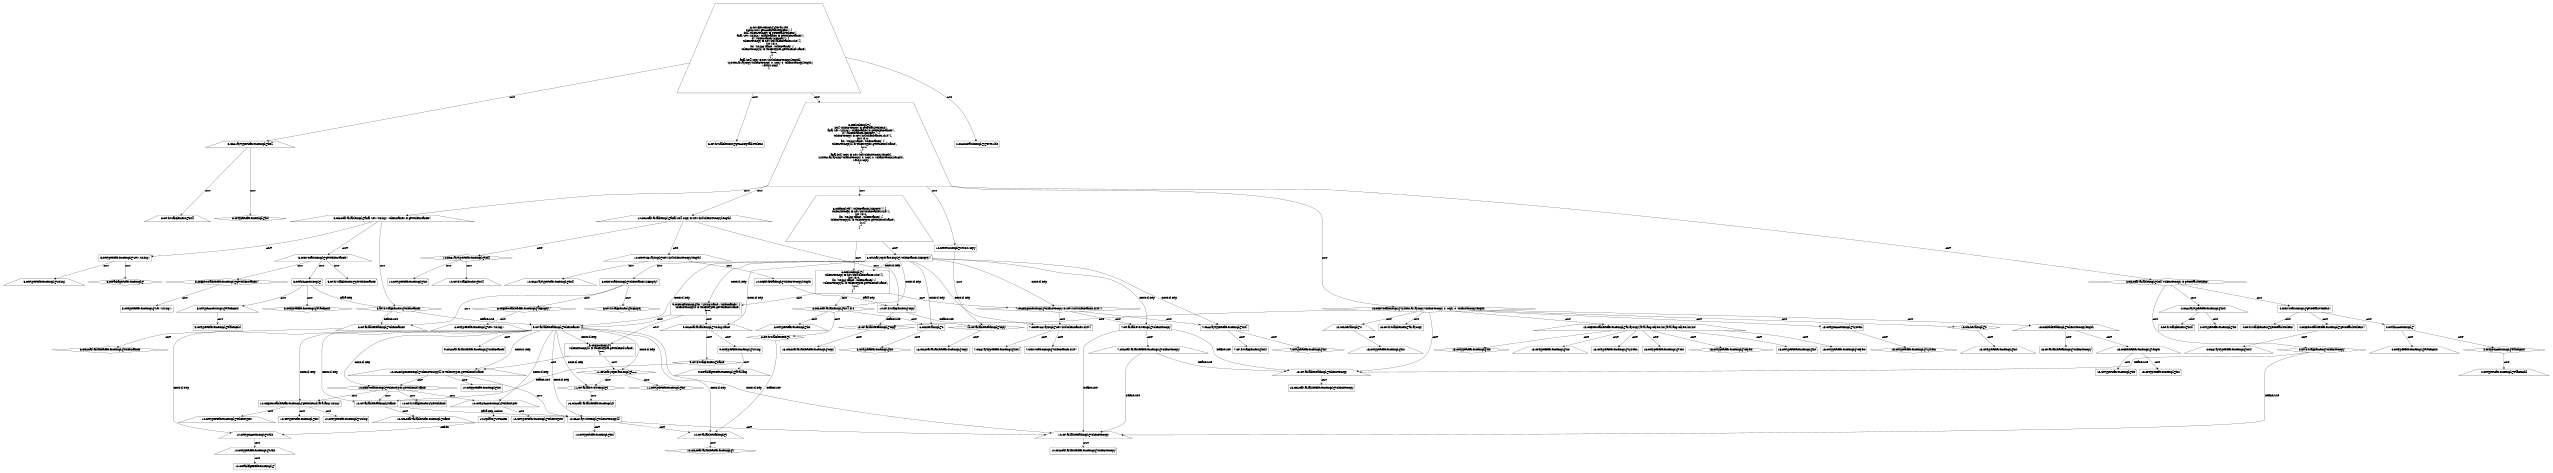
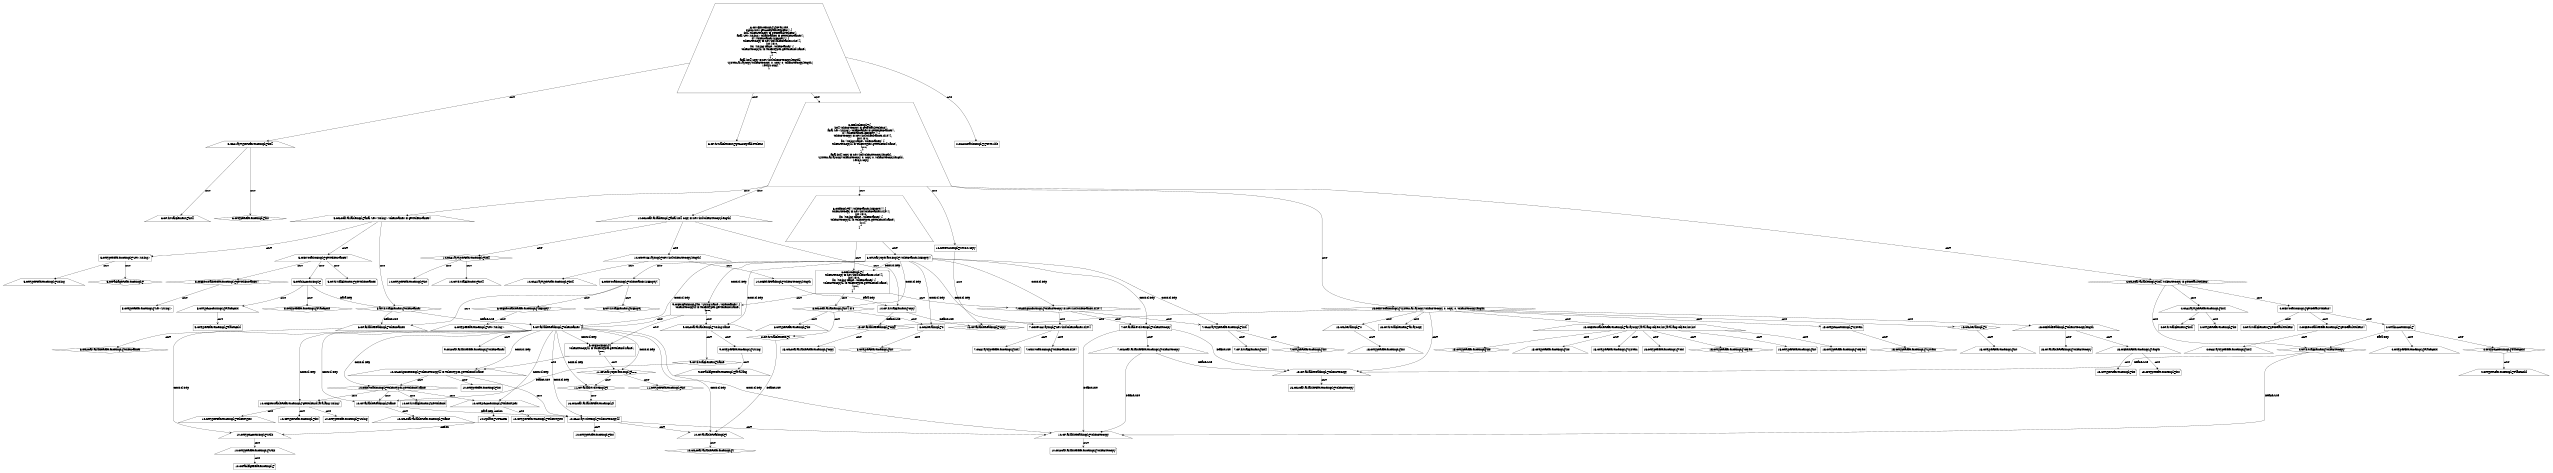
none -> (2360, 339)
(942, 350) -> none
(1743, 433) -> (1743, 433)
